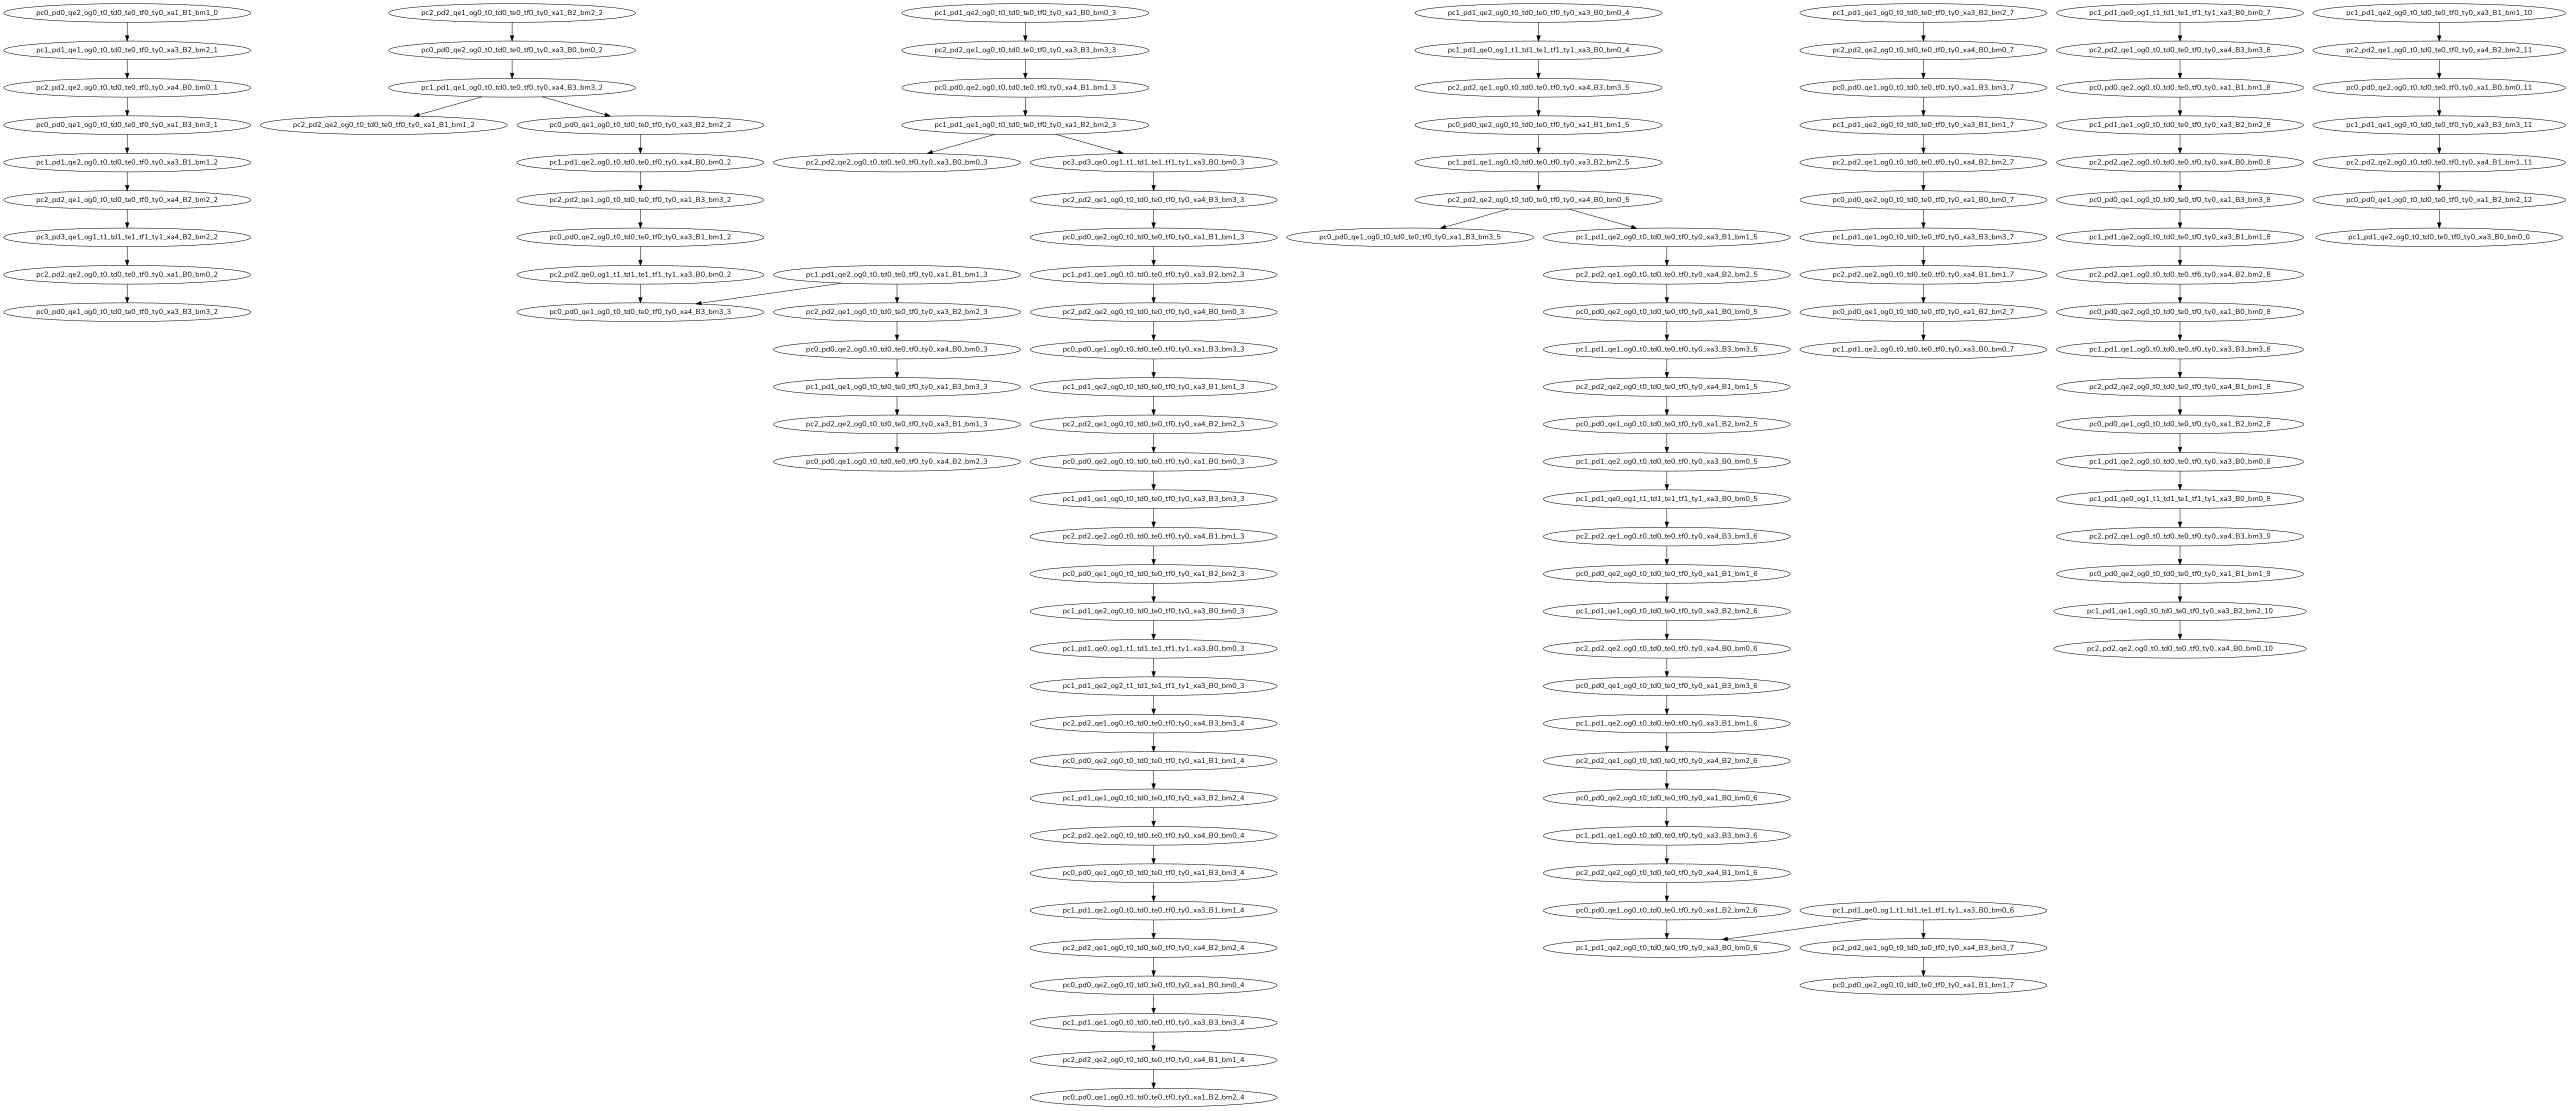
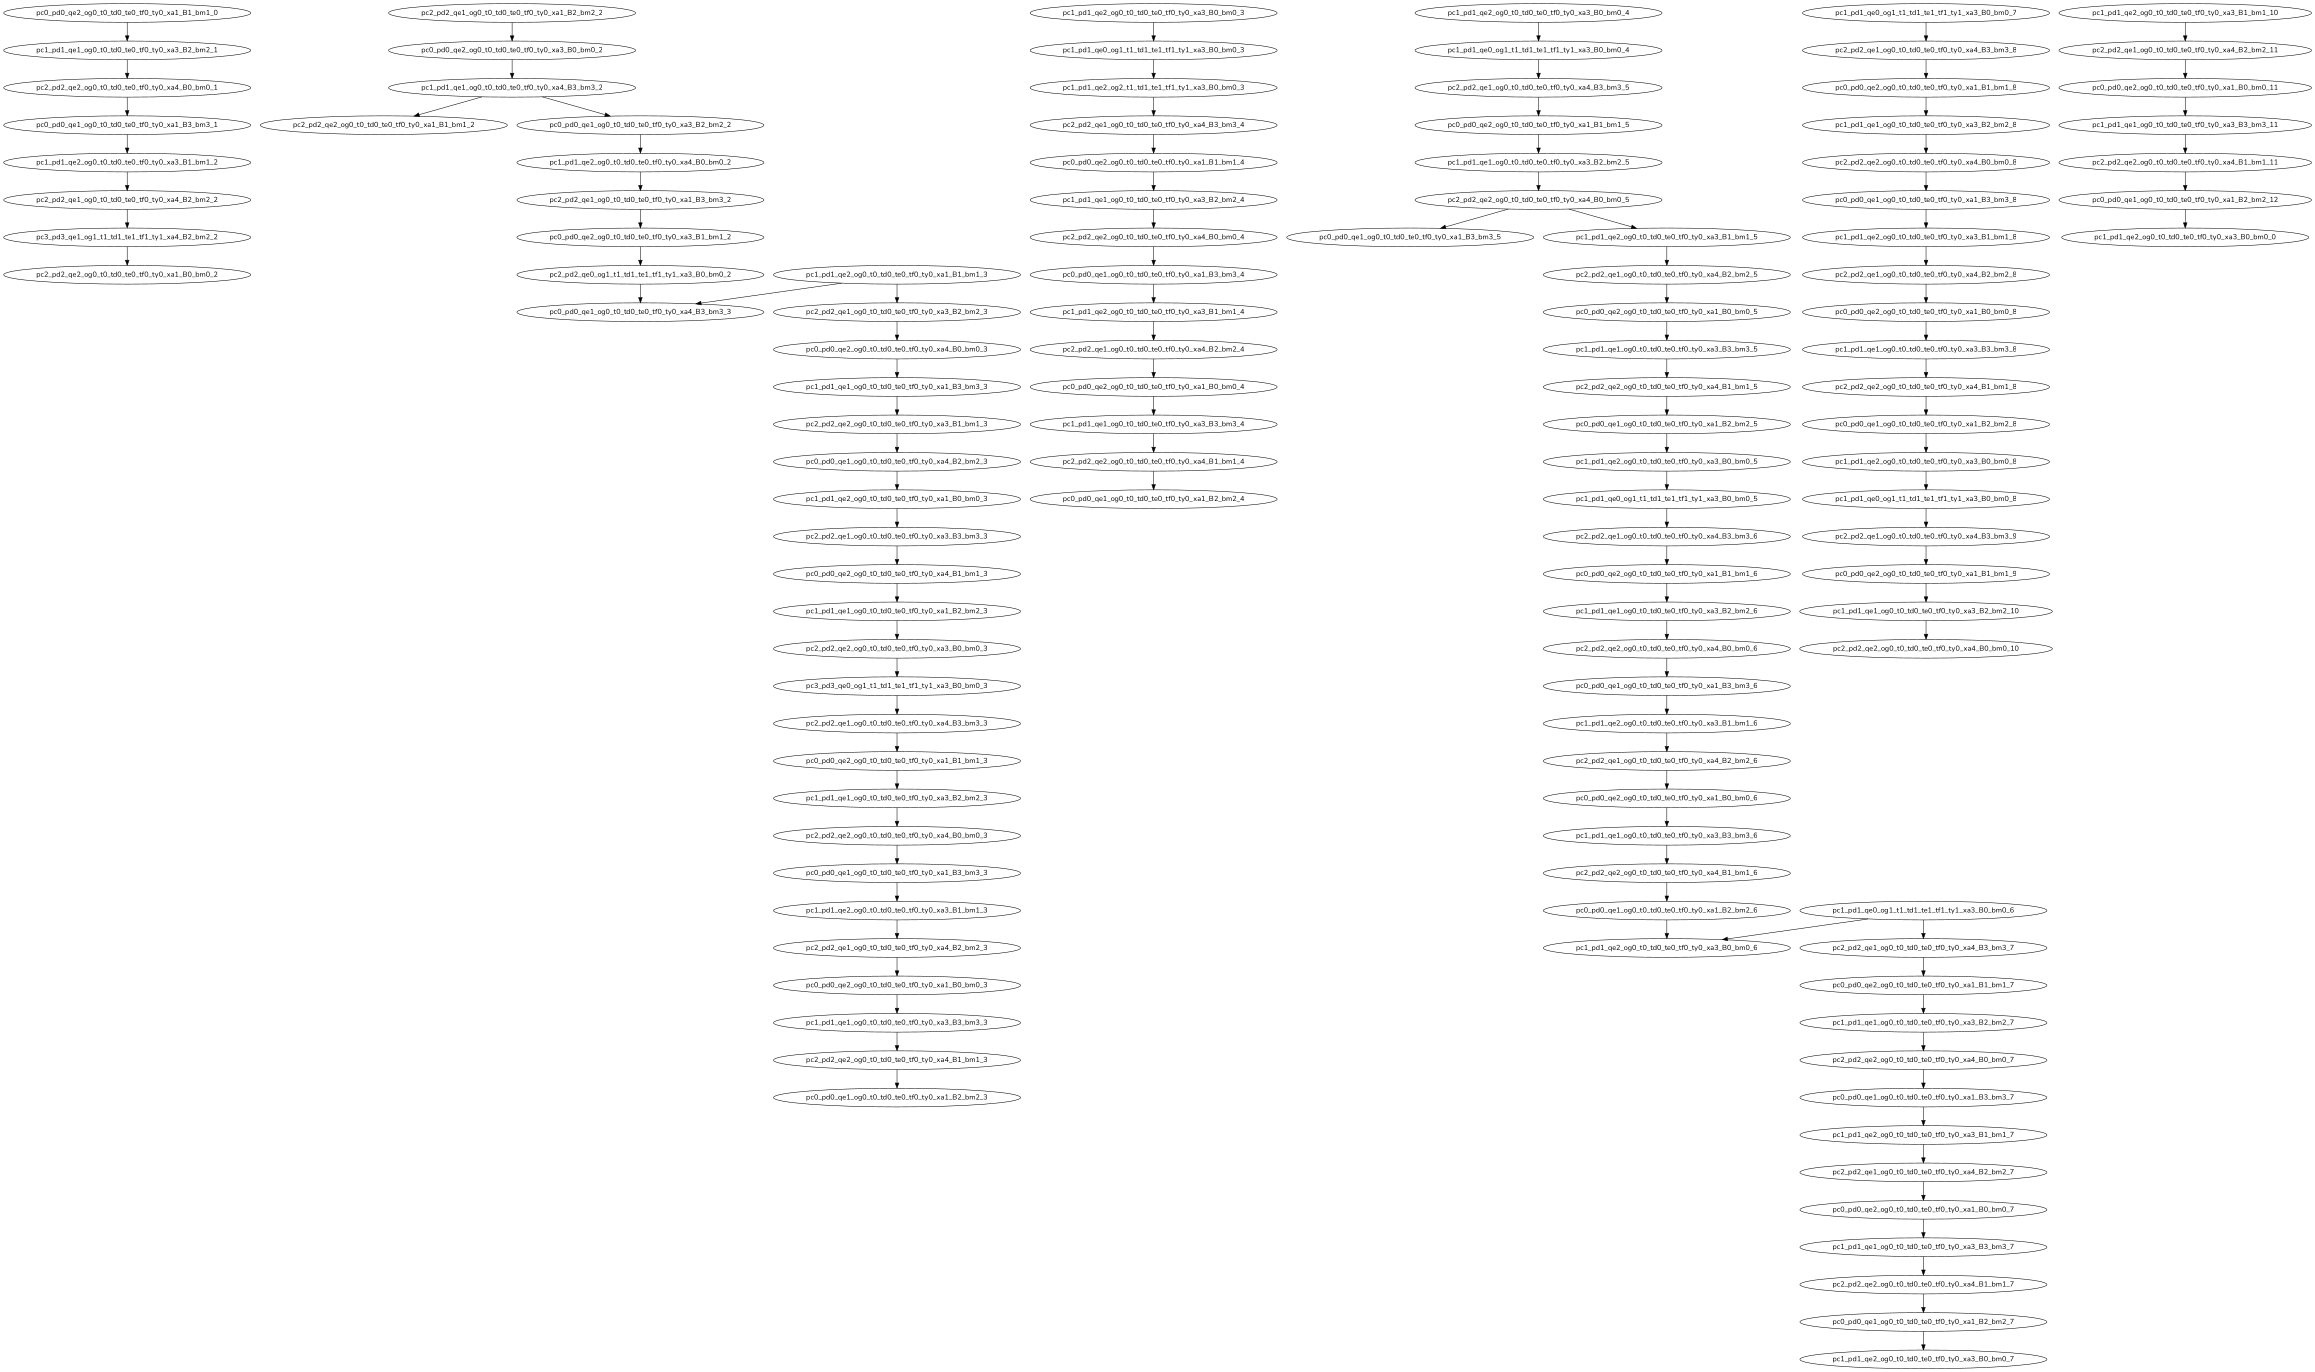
(1087, 143) -> (897, 665)
(2180, 275) -> (1926, 275)
(127, 312) -> none
none -> (897, 478)
(1154, 590) -> none
none -> (1923, 1002)
